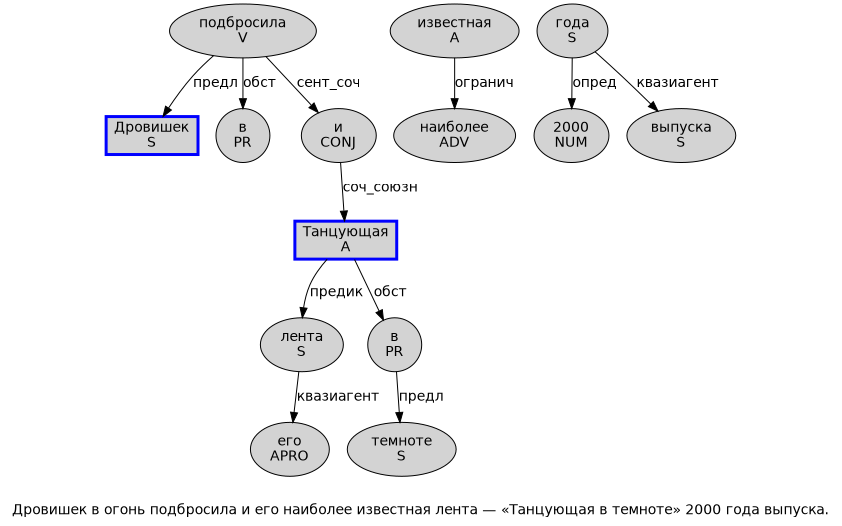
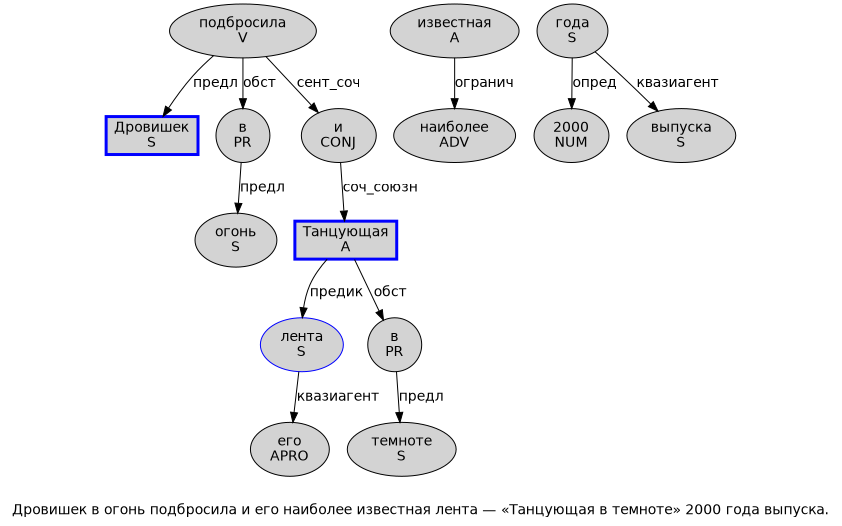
none -> (236, 240)
(302, 345) -> (302, 345)
